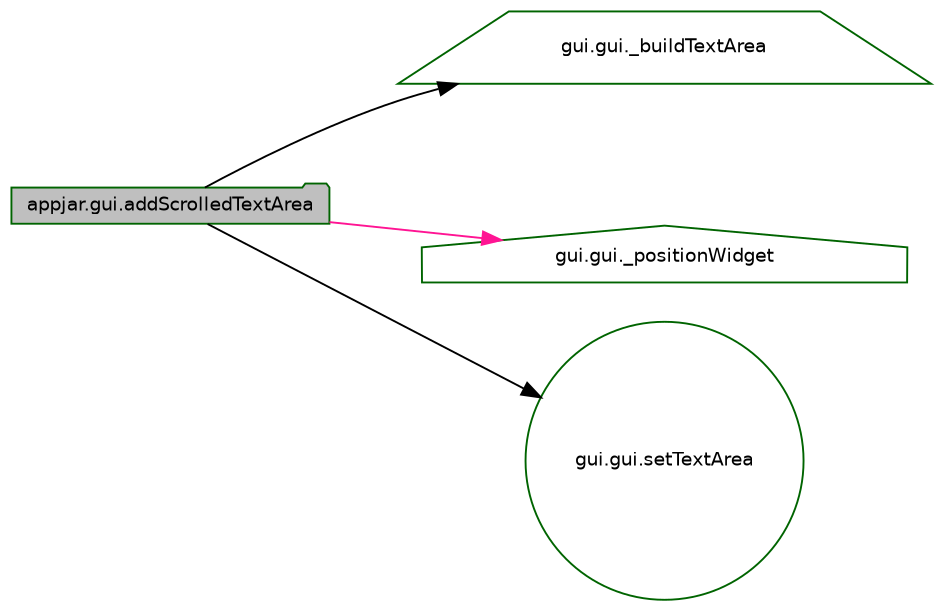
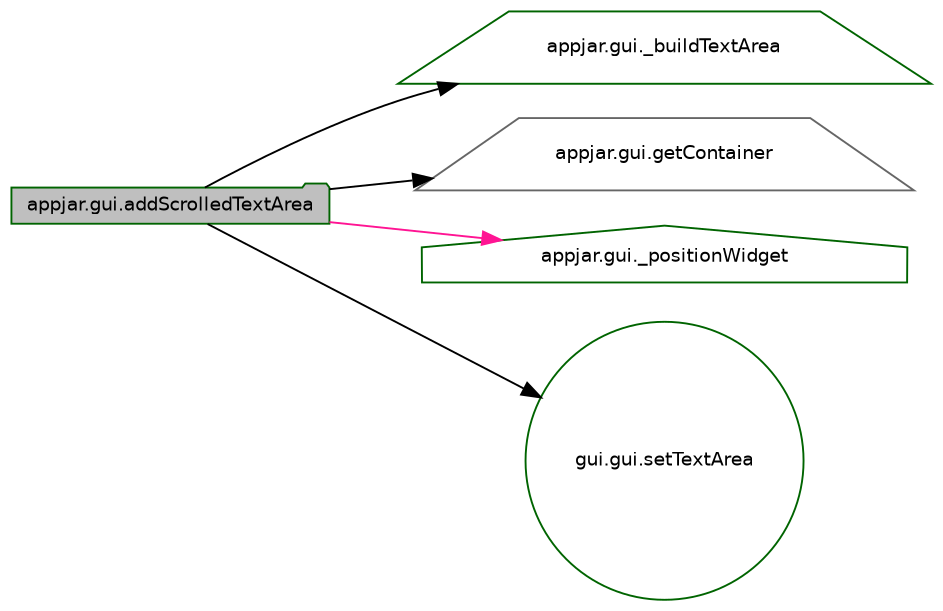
(665, 48) -> (665, 48)
none -> (665, 154)
(665, 257) -> (665, 257)
